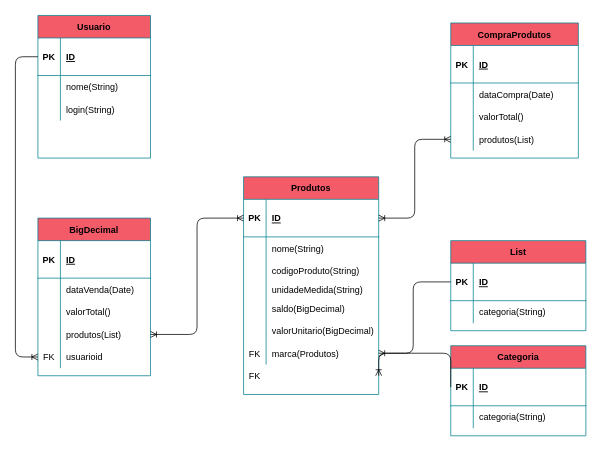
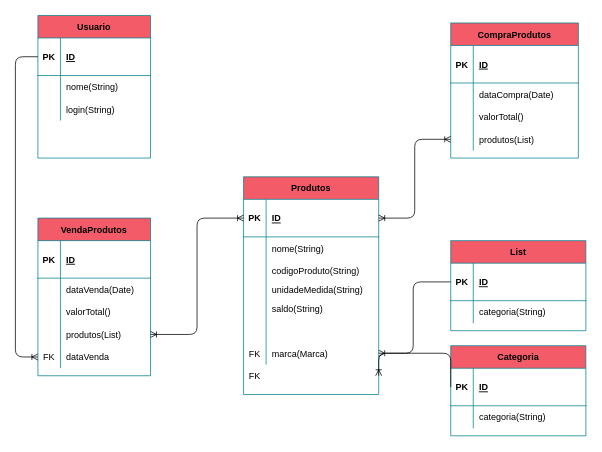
(94, 230) -> (94, 230)
(310, 308) -> (302, 308)
(322, 330) -> none
(309, 353) -> (302, 353)
(86, 357) -> (89, 357)
